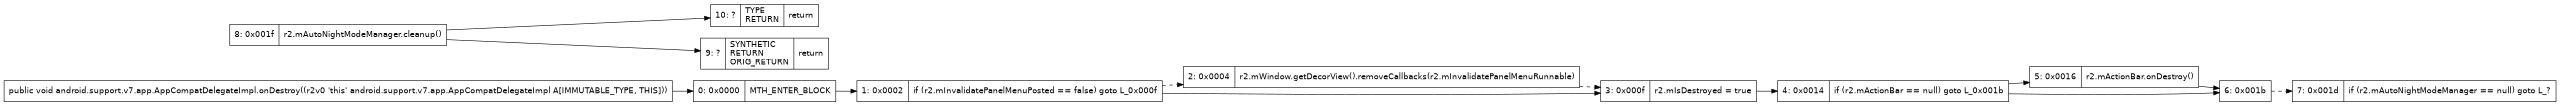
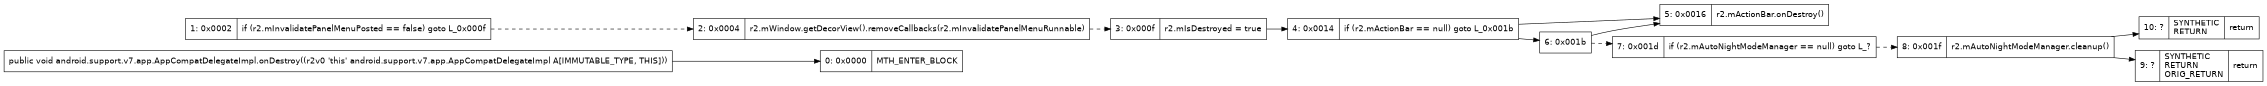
(755, 11) -> (2197, 23)
none -> (1884, 47)
(2206, 87) -> (1622, 29)
(843, 91) -> none
(1379, 95) -> none
